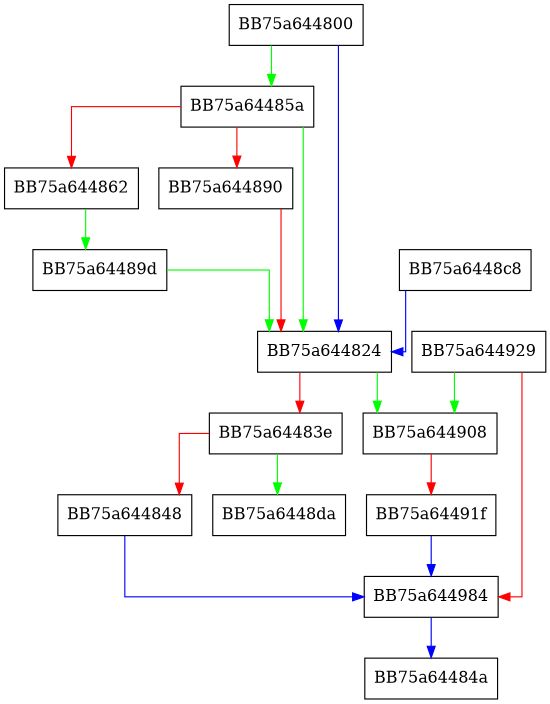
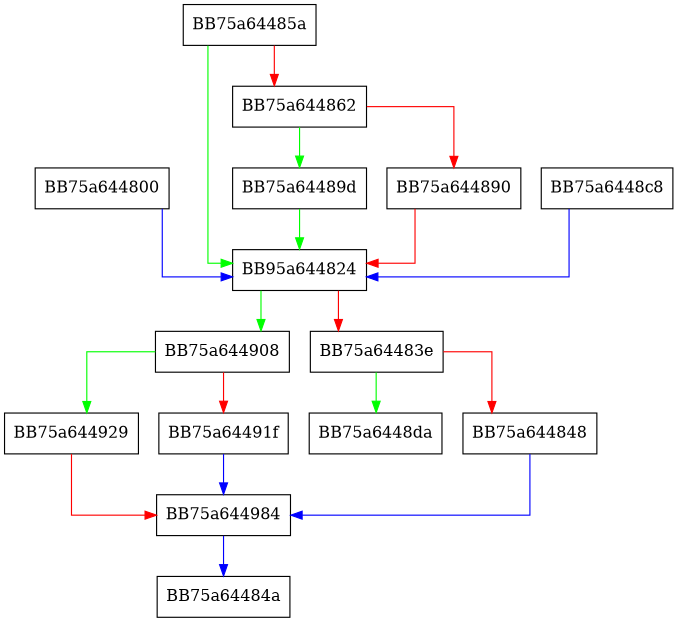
(271, 60) -> none
(237, 142) -> (435, 107)
(325, 352) -> (300, 270)
(454, 387) -> (96, 352)
